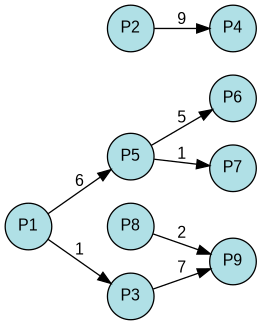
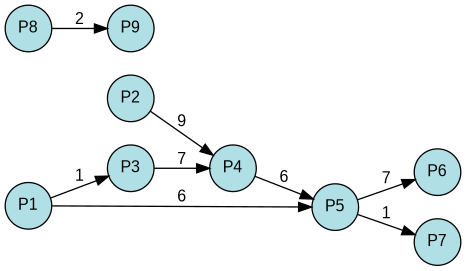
(182, 118) -> (386, 179)
none -> (278, 185)
(176, 281) -> (175, 168)
